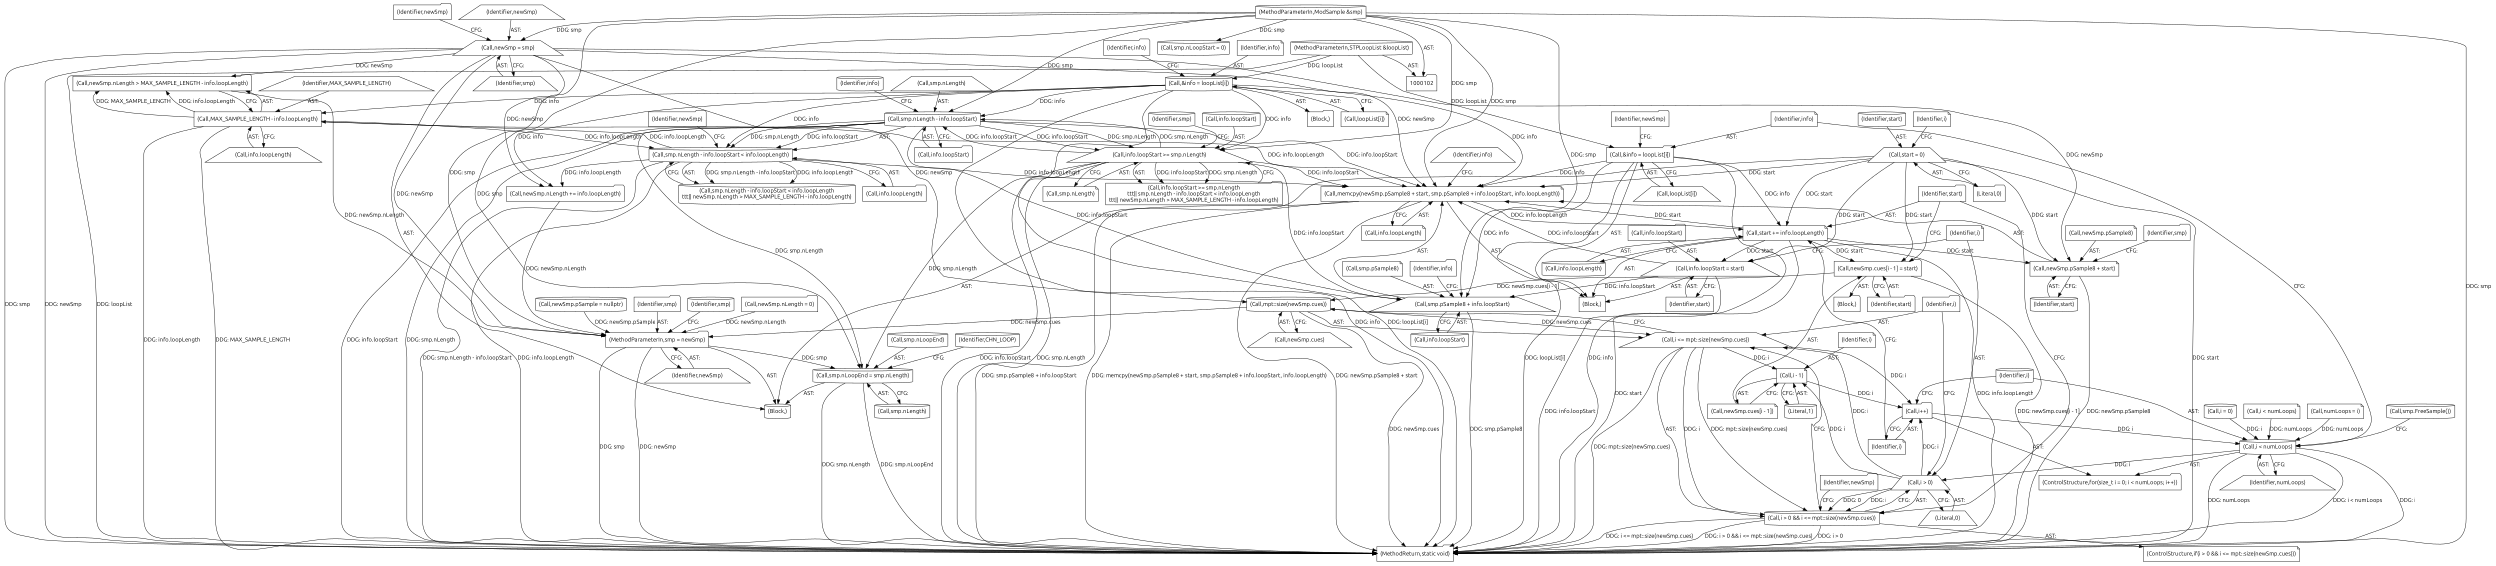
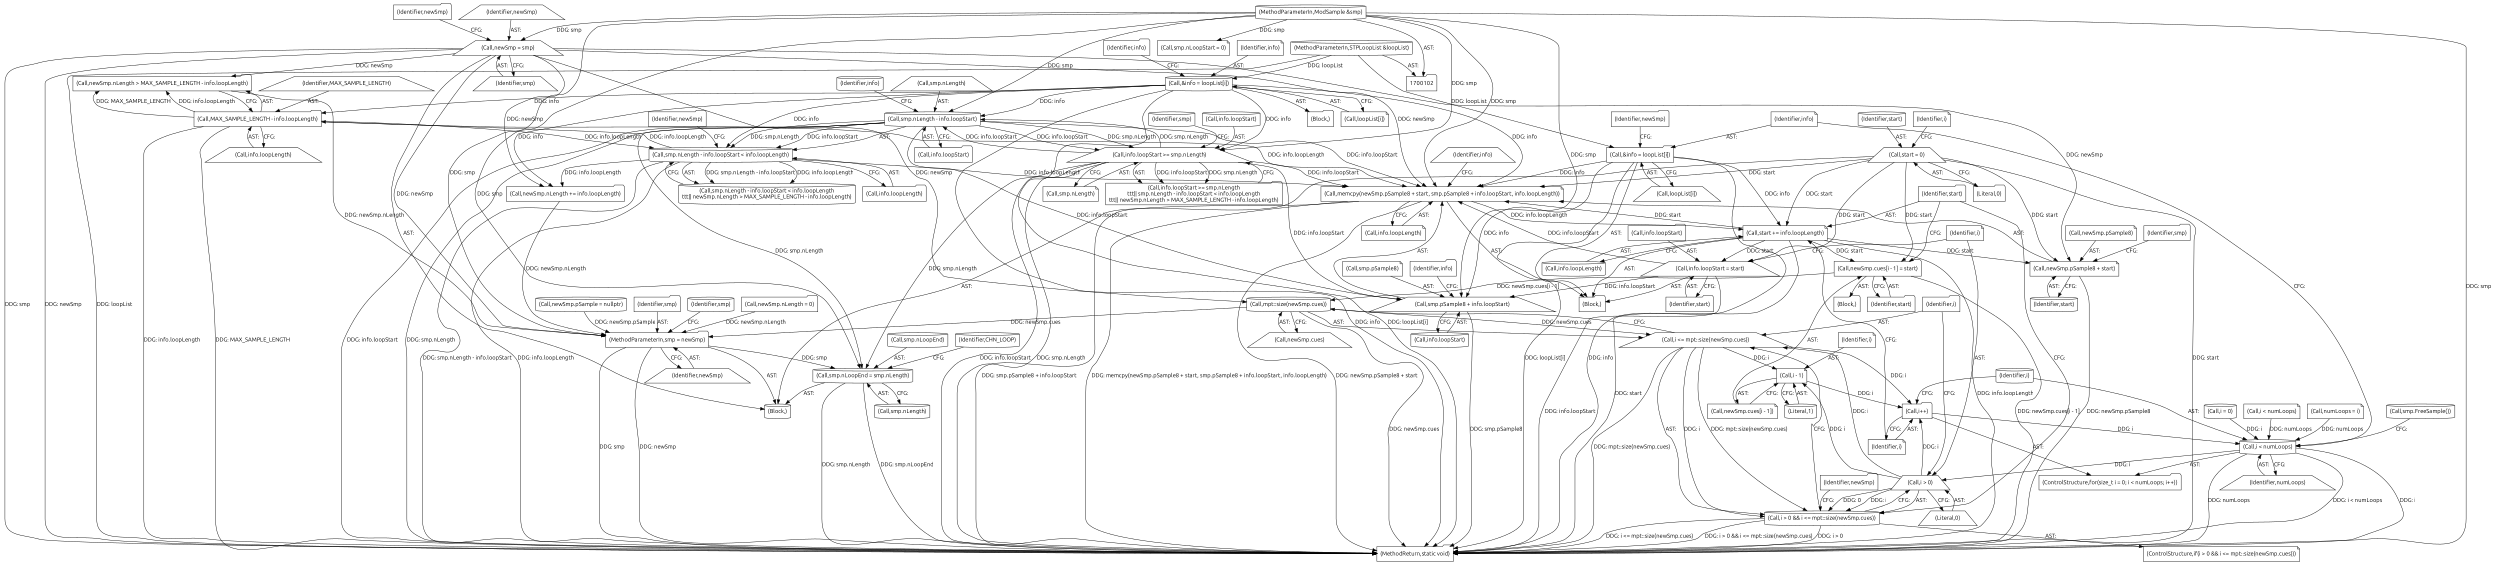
(1194, 48) -> (1194, 48)
(1422, 84) -> (1422, 84)
